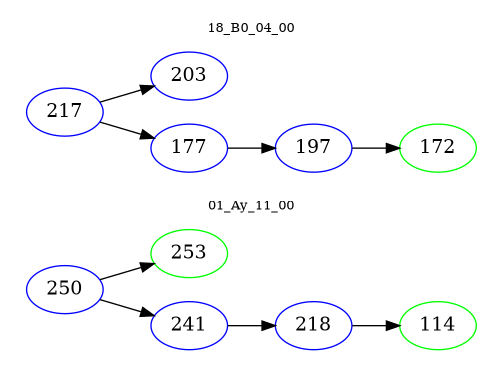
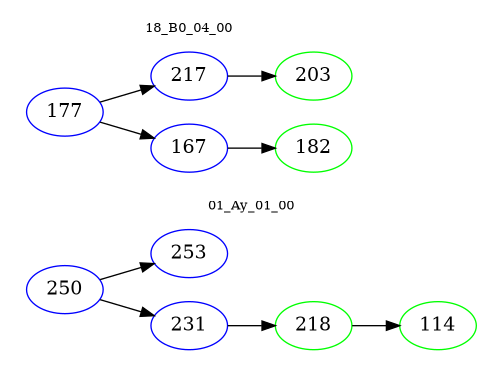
(189, 76) -> (314, 76)
(121, 128) -> (121, 96)
(314, 148) -> (189, 148)
(438, 148) -> (314, 148)
(251, 206) -> (251, 206)
(189, 254) -> (189, 254)
(189, 326) -> (189, 326)
(314, 326) -> (314, 326)
